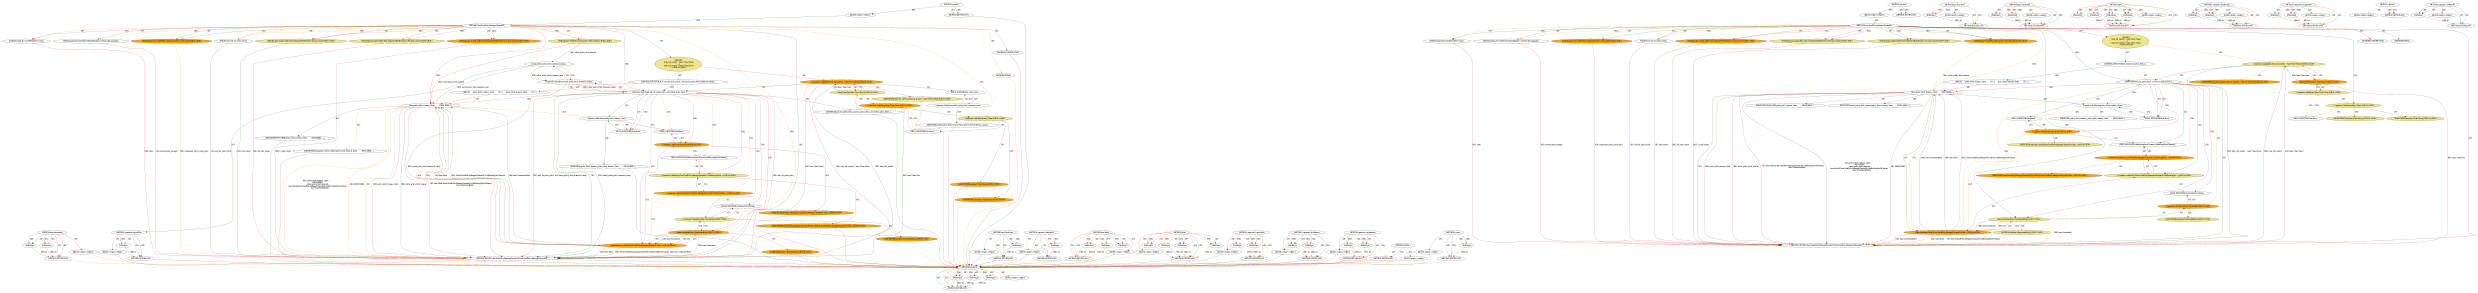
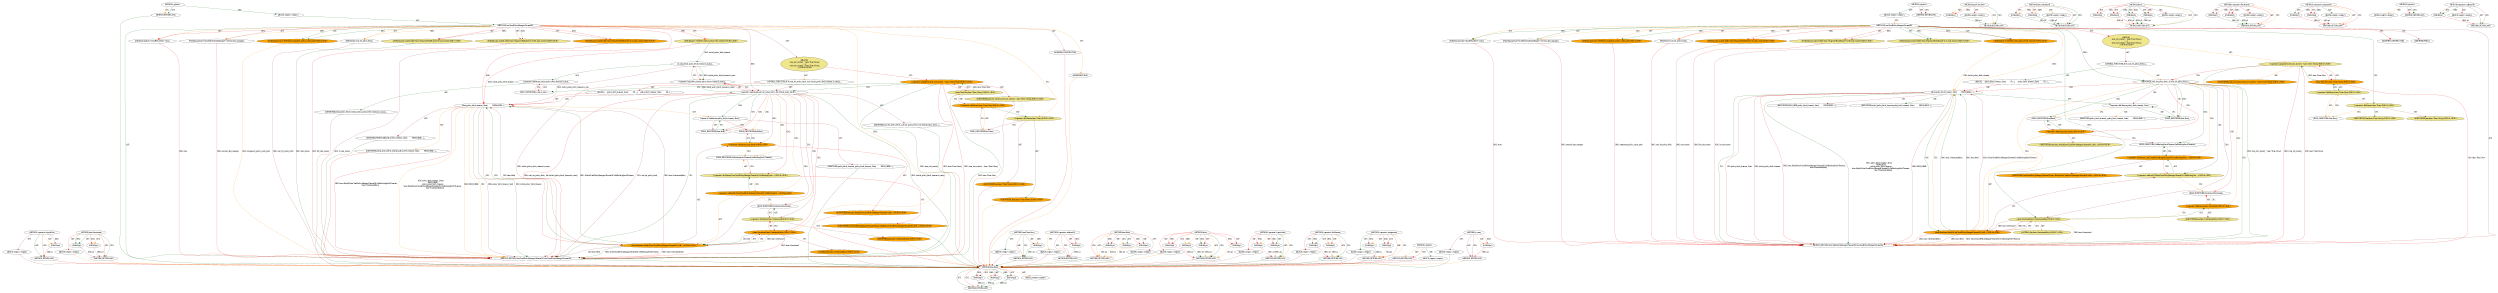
(969, 99) -> (545, 87)
(296, 109) -> (611, 68)
